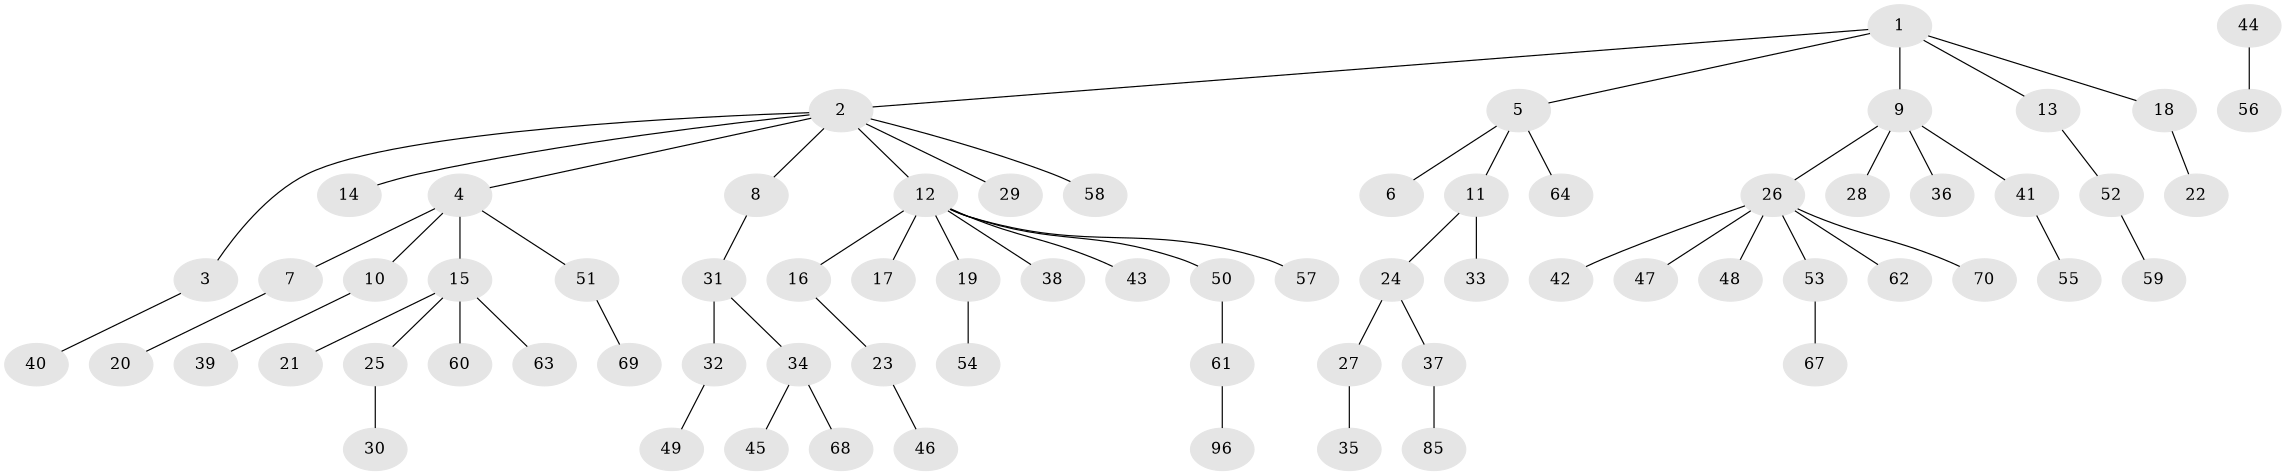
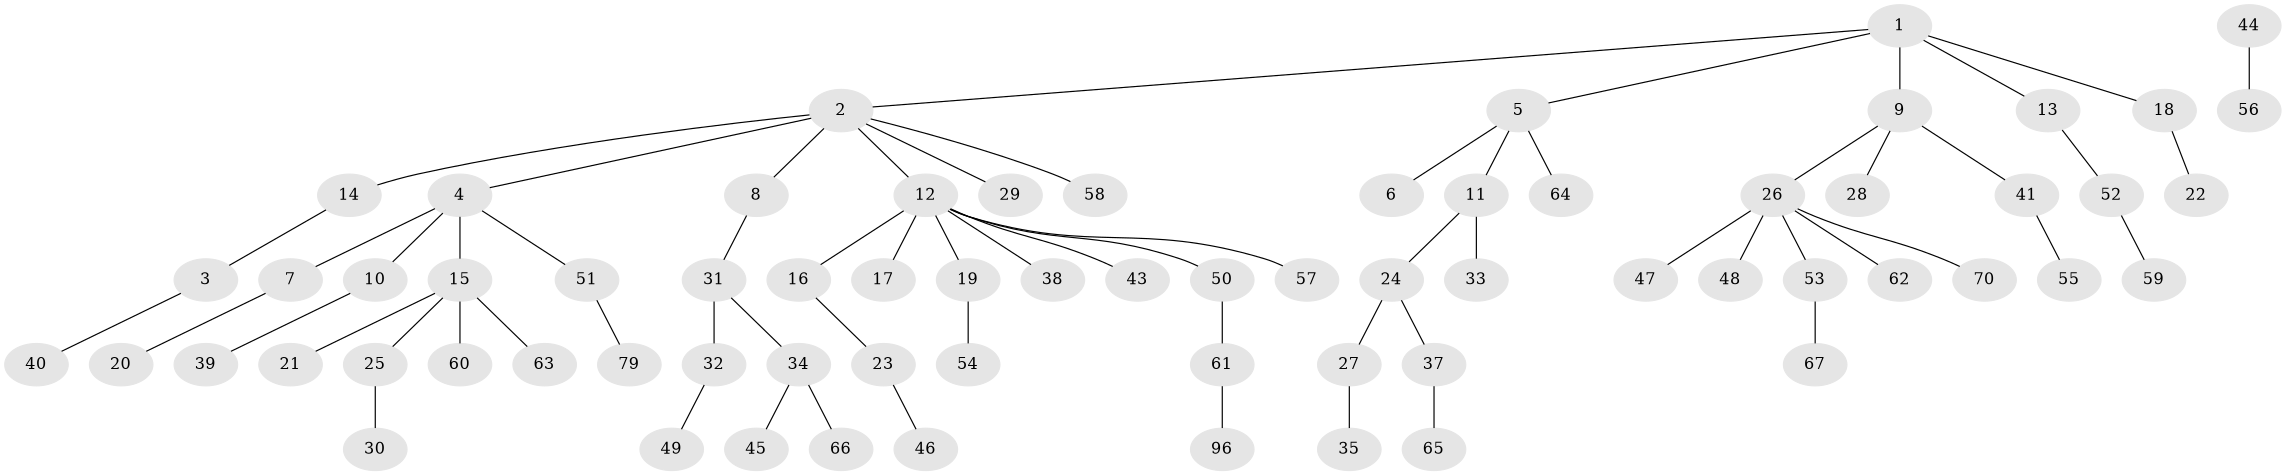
(493, 135) -> (278, 238)
(1942, 195) -> none
(1561, 280) -> none
(629, 365) -> (629, 365)
(841, 449) -> (841, 449)
(1434, 449) -> (1434, 449)
